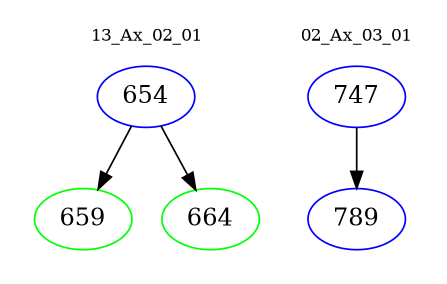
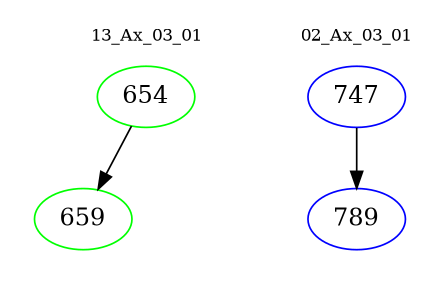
(147, 37) -> (147, 37)
(146, 97) -> (146, 97)
(211, 219) -> none
